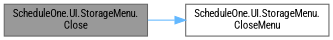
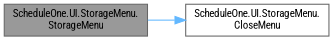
(76, 20) -> (76, 20)
